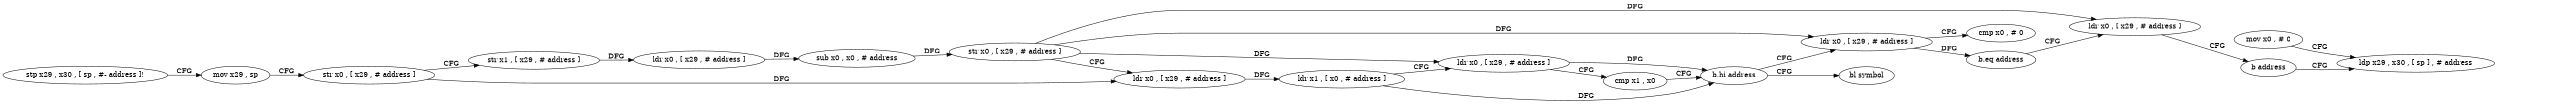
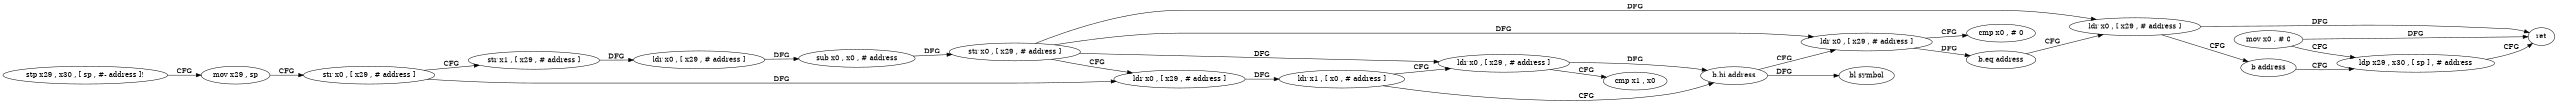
none -> (2541, 37)
(1784, 72) -> (1784, 72)
(1681, 79) -> none
(1586, 96) -> (1586, 96)
